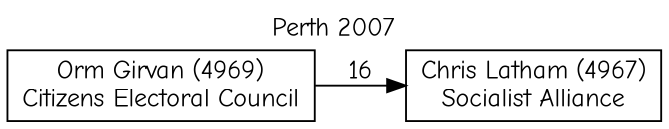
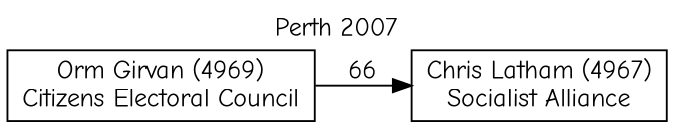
(360, 72) -> (363, 72)
